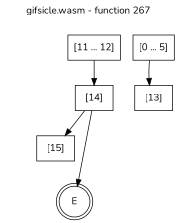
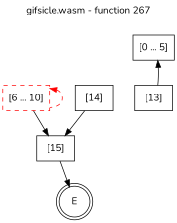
(94, 48) -> none
(149, 69) -> (158, 76)
none -> (26, 98)
(85, 145) -> (64, 171)
